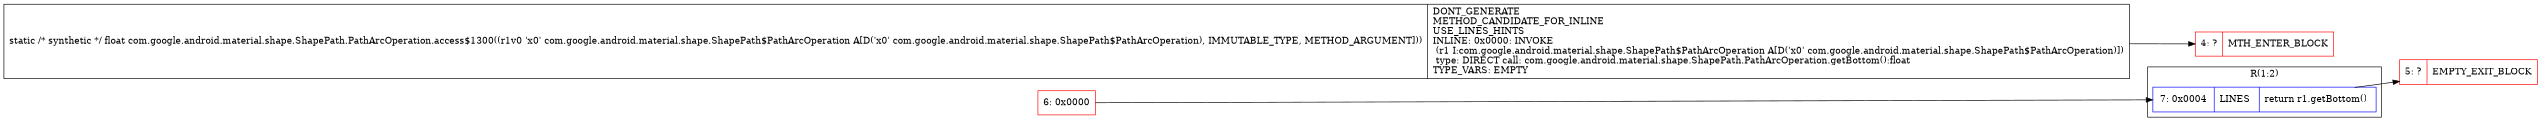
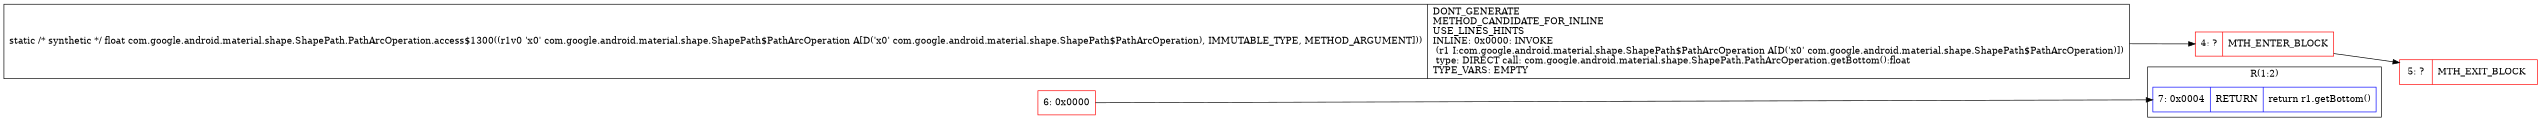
(2482, 72) -> (2482, 72)
(2374, 85) -> (2363, 58)
(2235, 99) -> (2237, 99)
